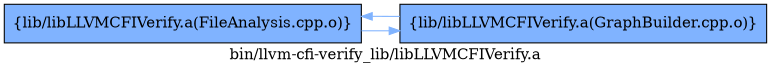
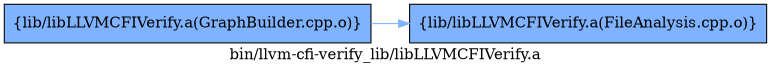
(375, 31) -> none
